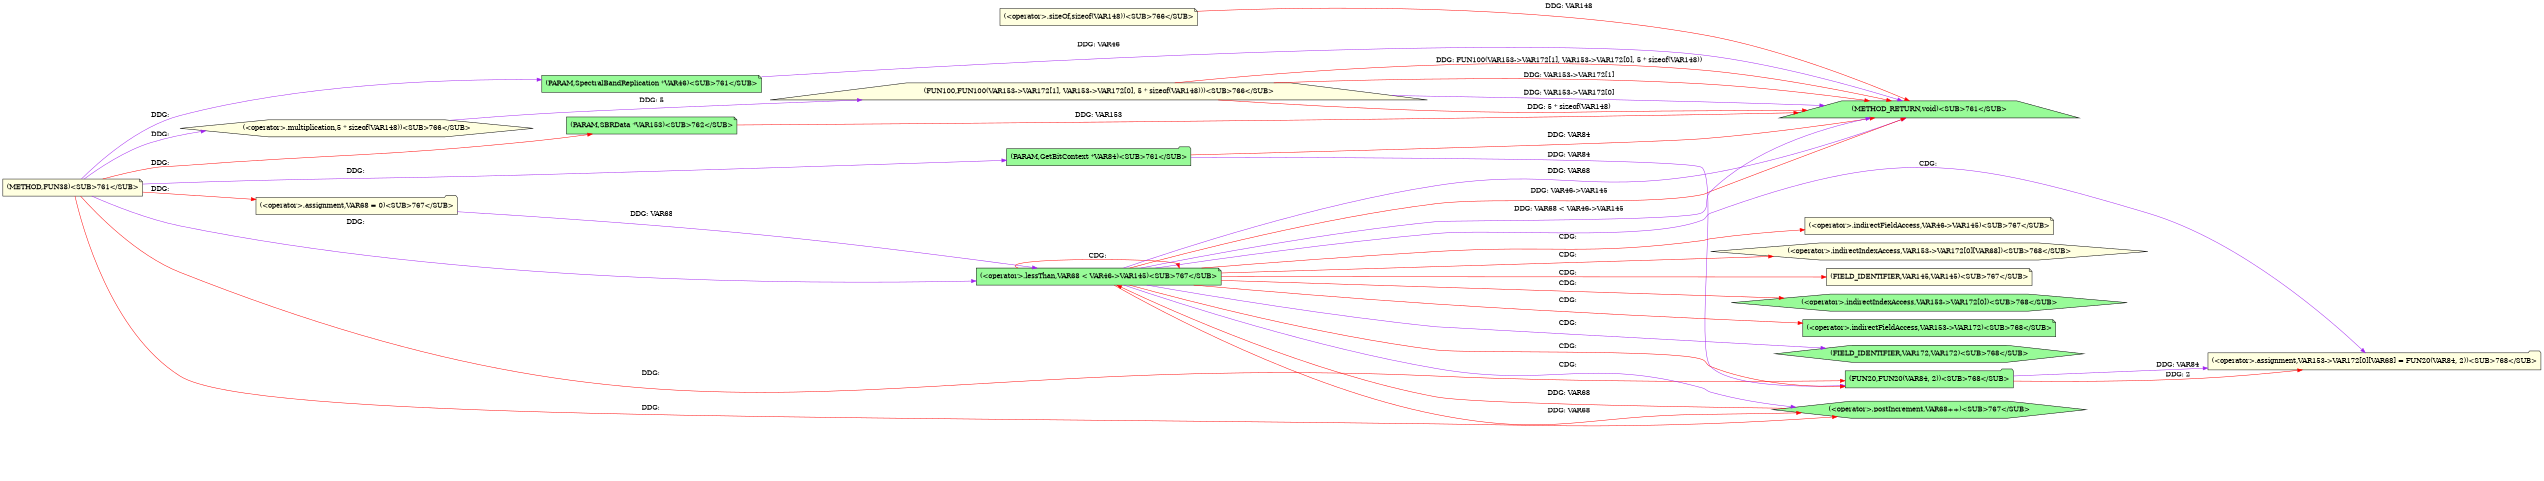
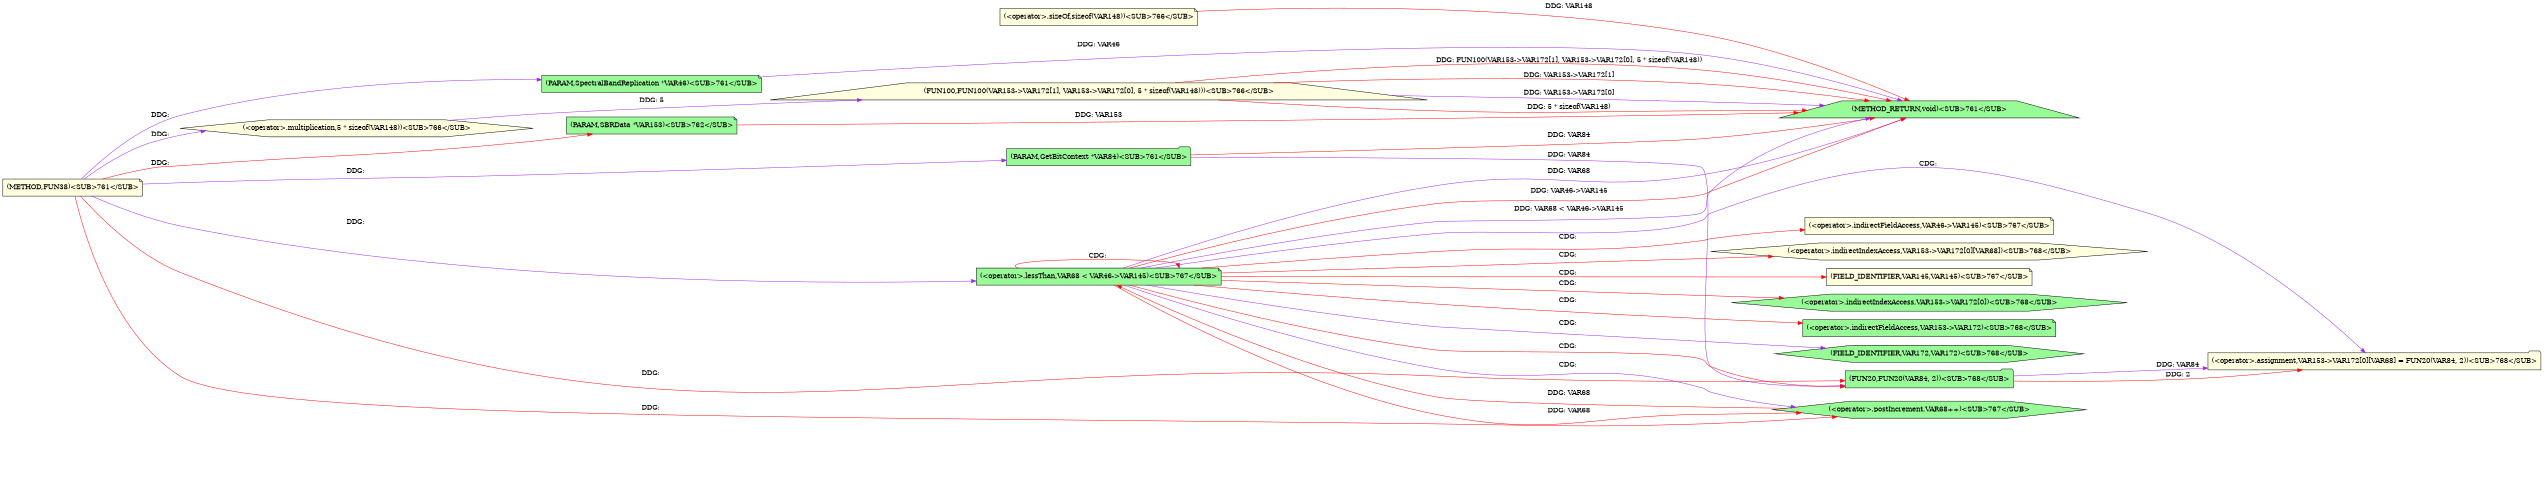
(357, 206) -> none
